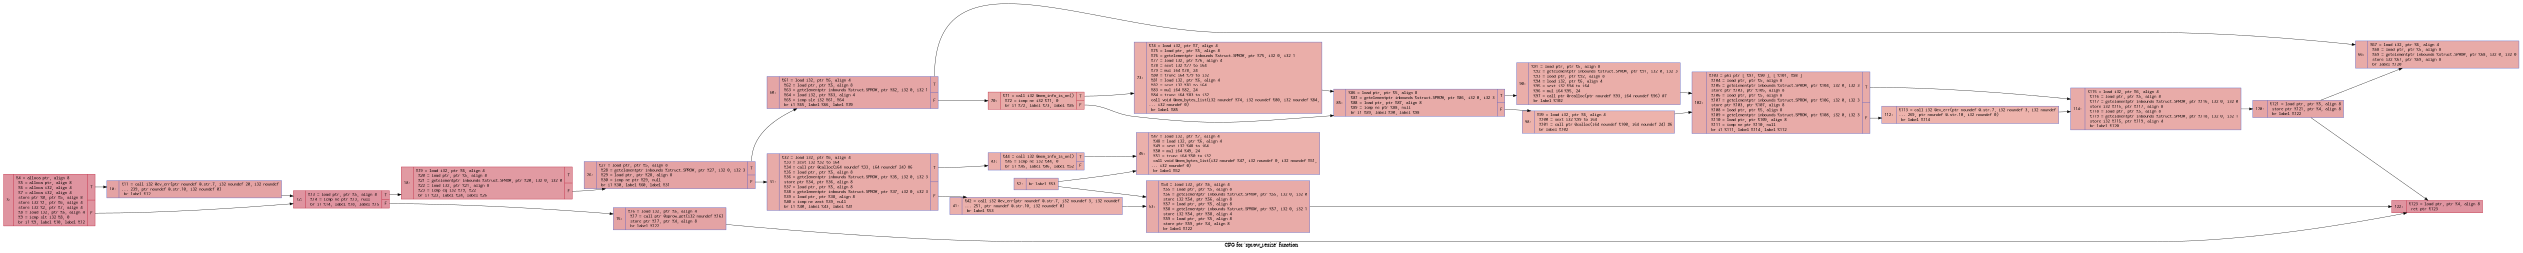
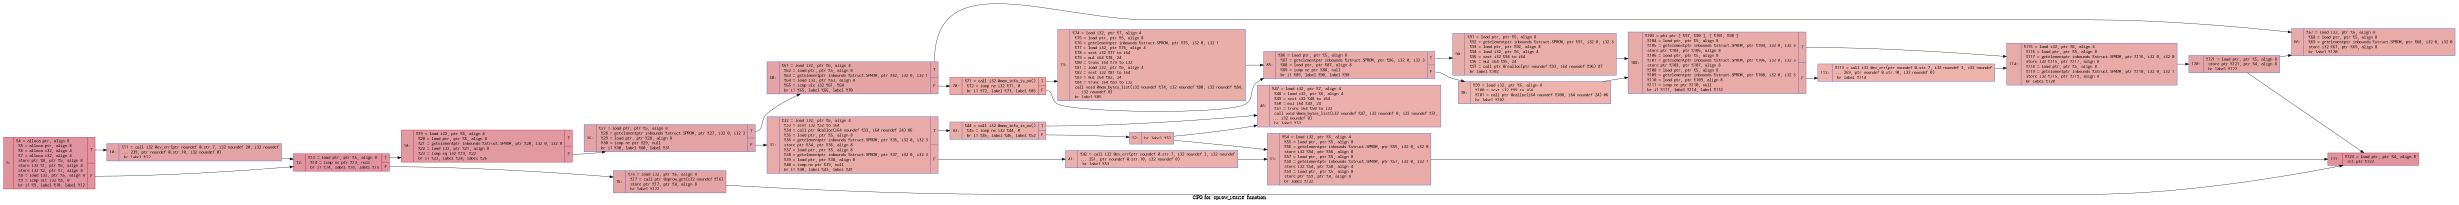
none -> (1086, 136)
(814, 202) -> (813, 165)
